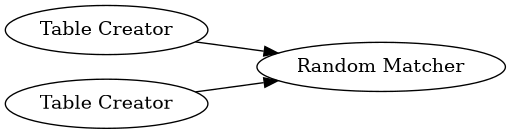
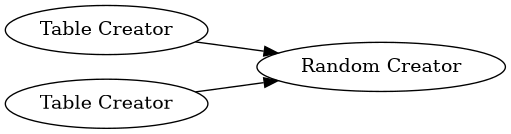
(381, 67) -> (381, 67)
